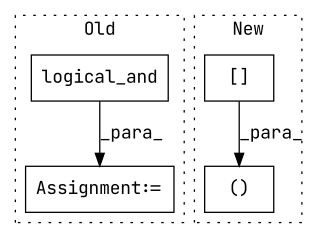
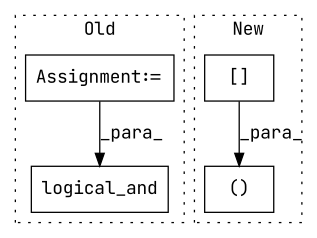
(100, 127) -> (100, 127)
